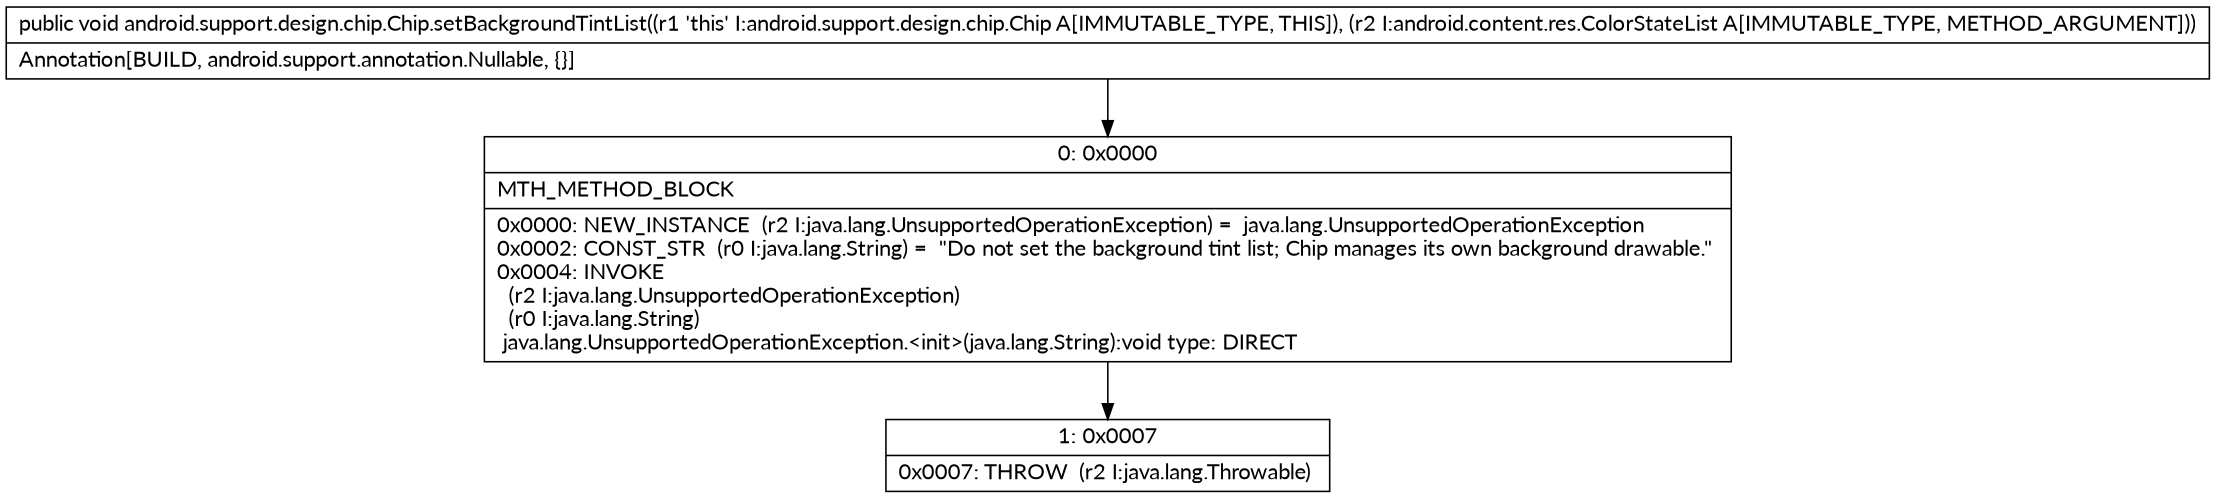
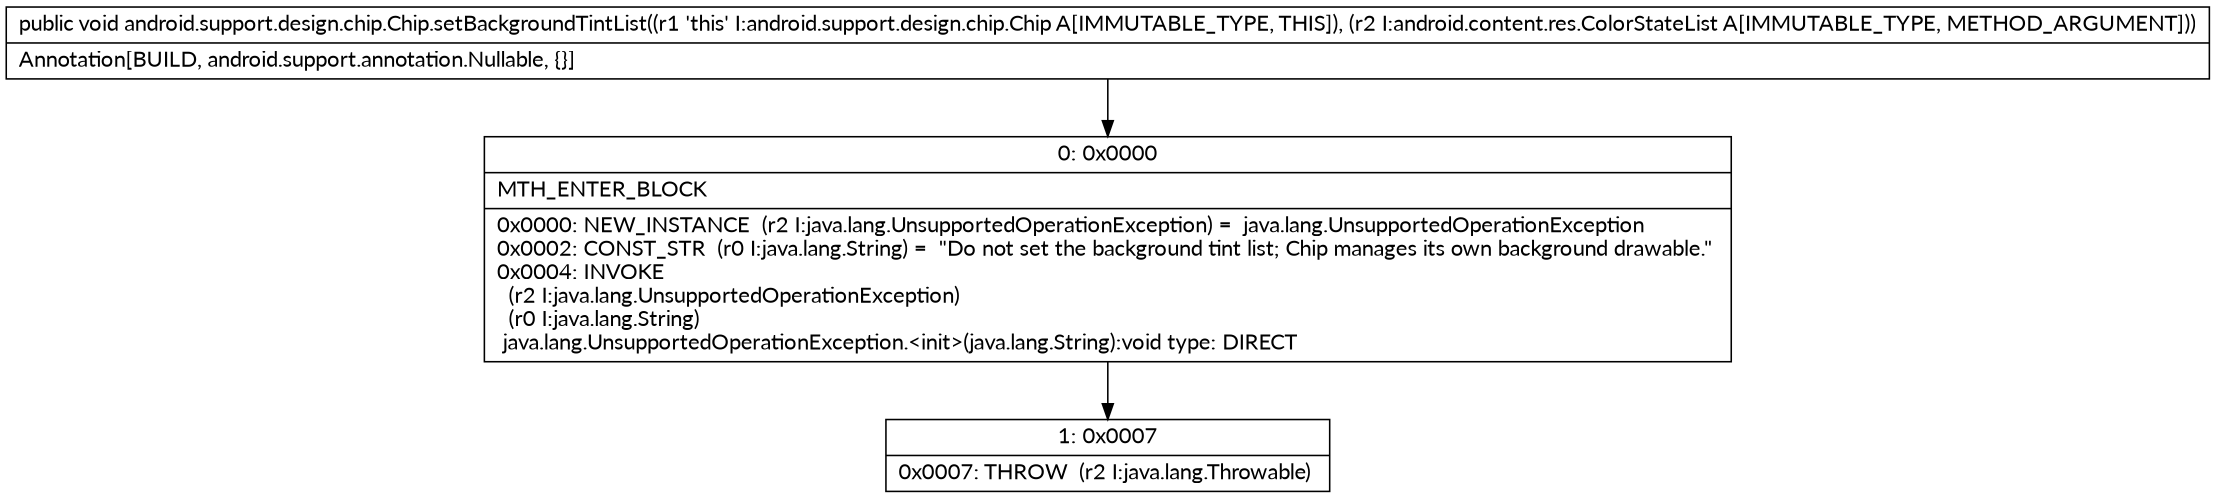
(616, 190) -> (602, 190)
